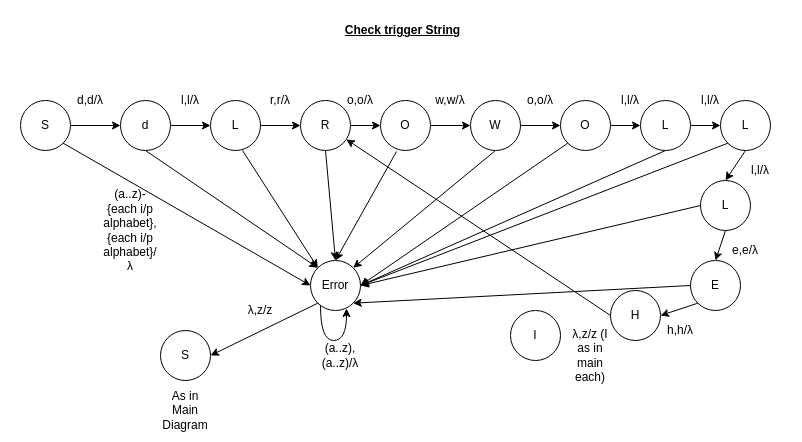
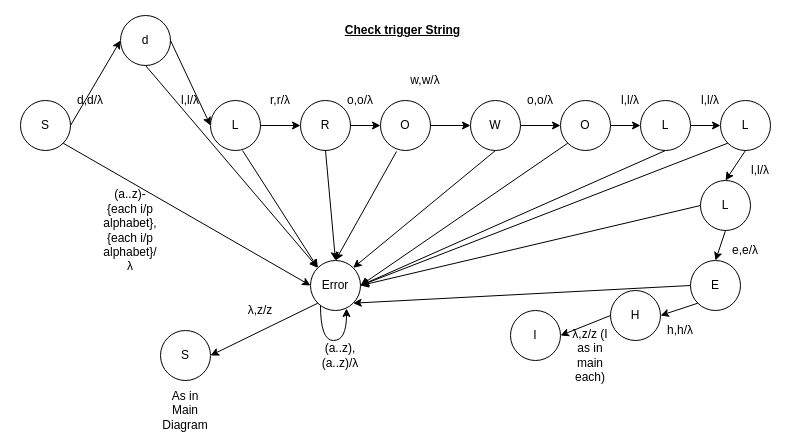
(451, 101) -> (426, 81)
(146, 126) -> (146, 41)
(481, 229) -> (589, 324)
